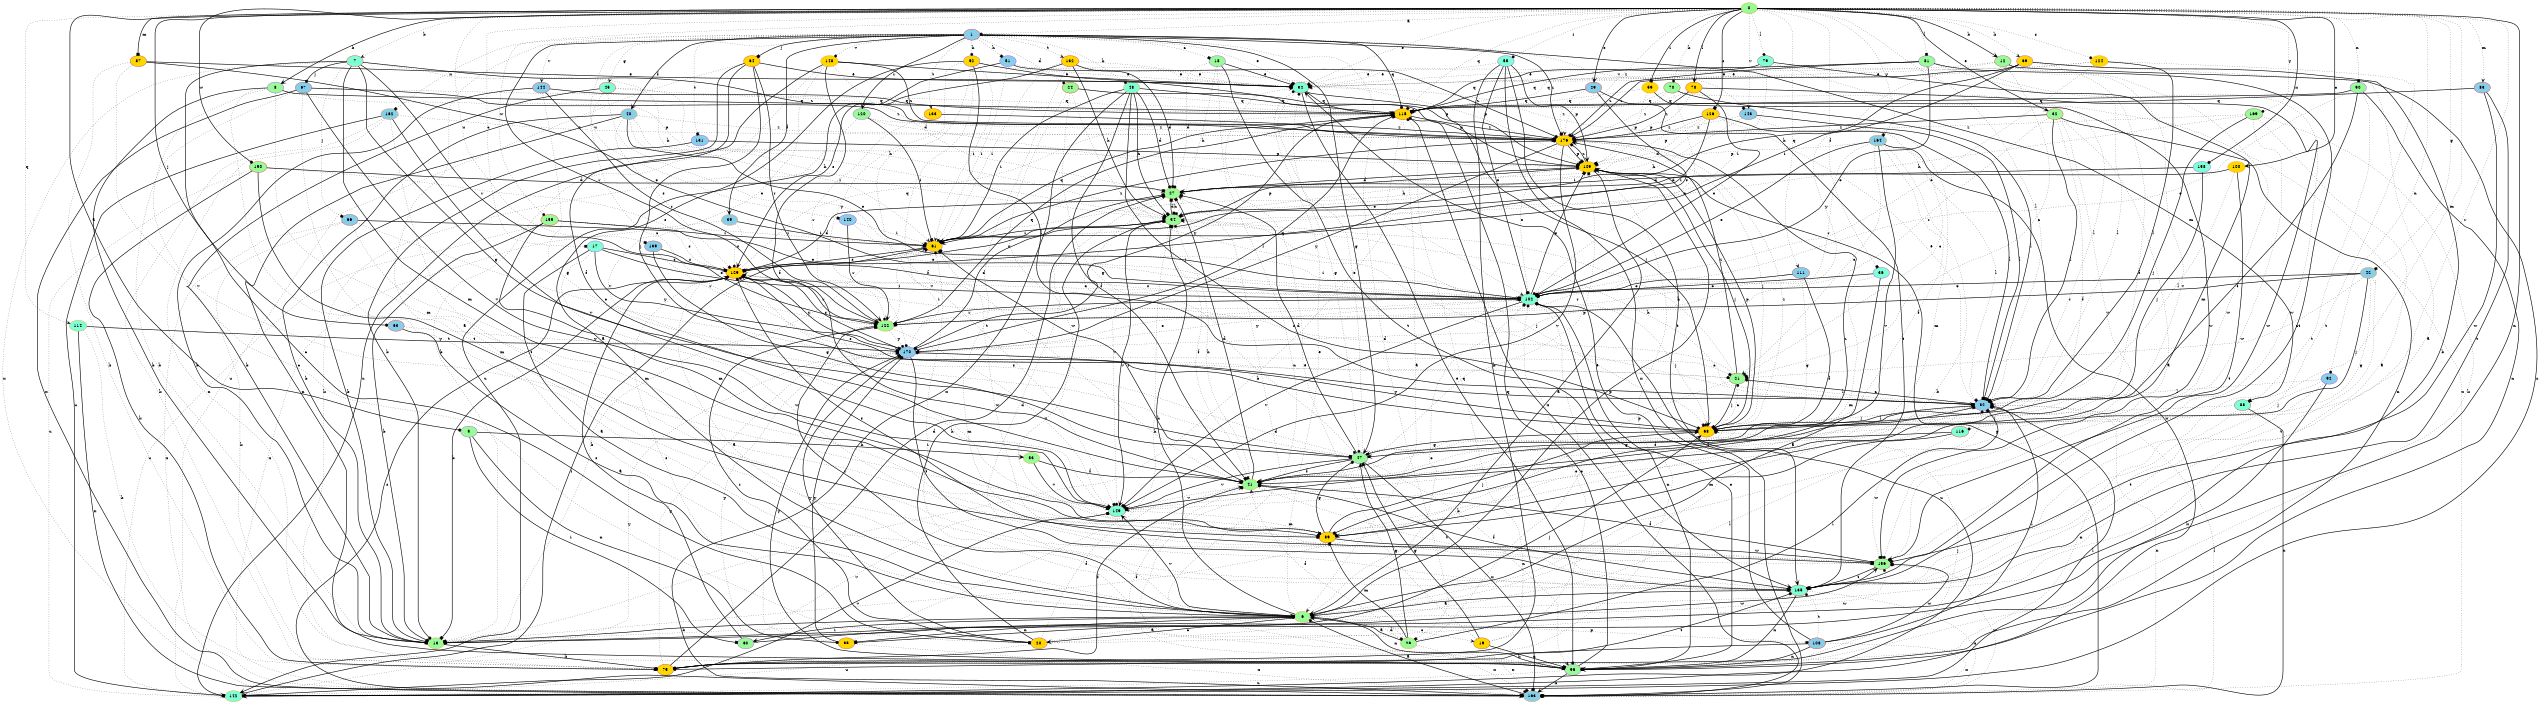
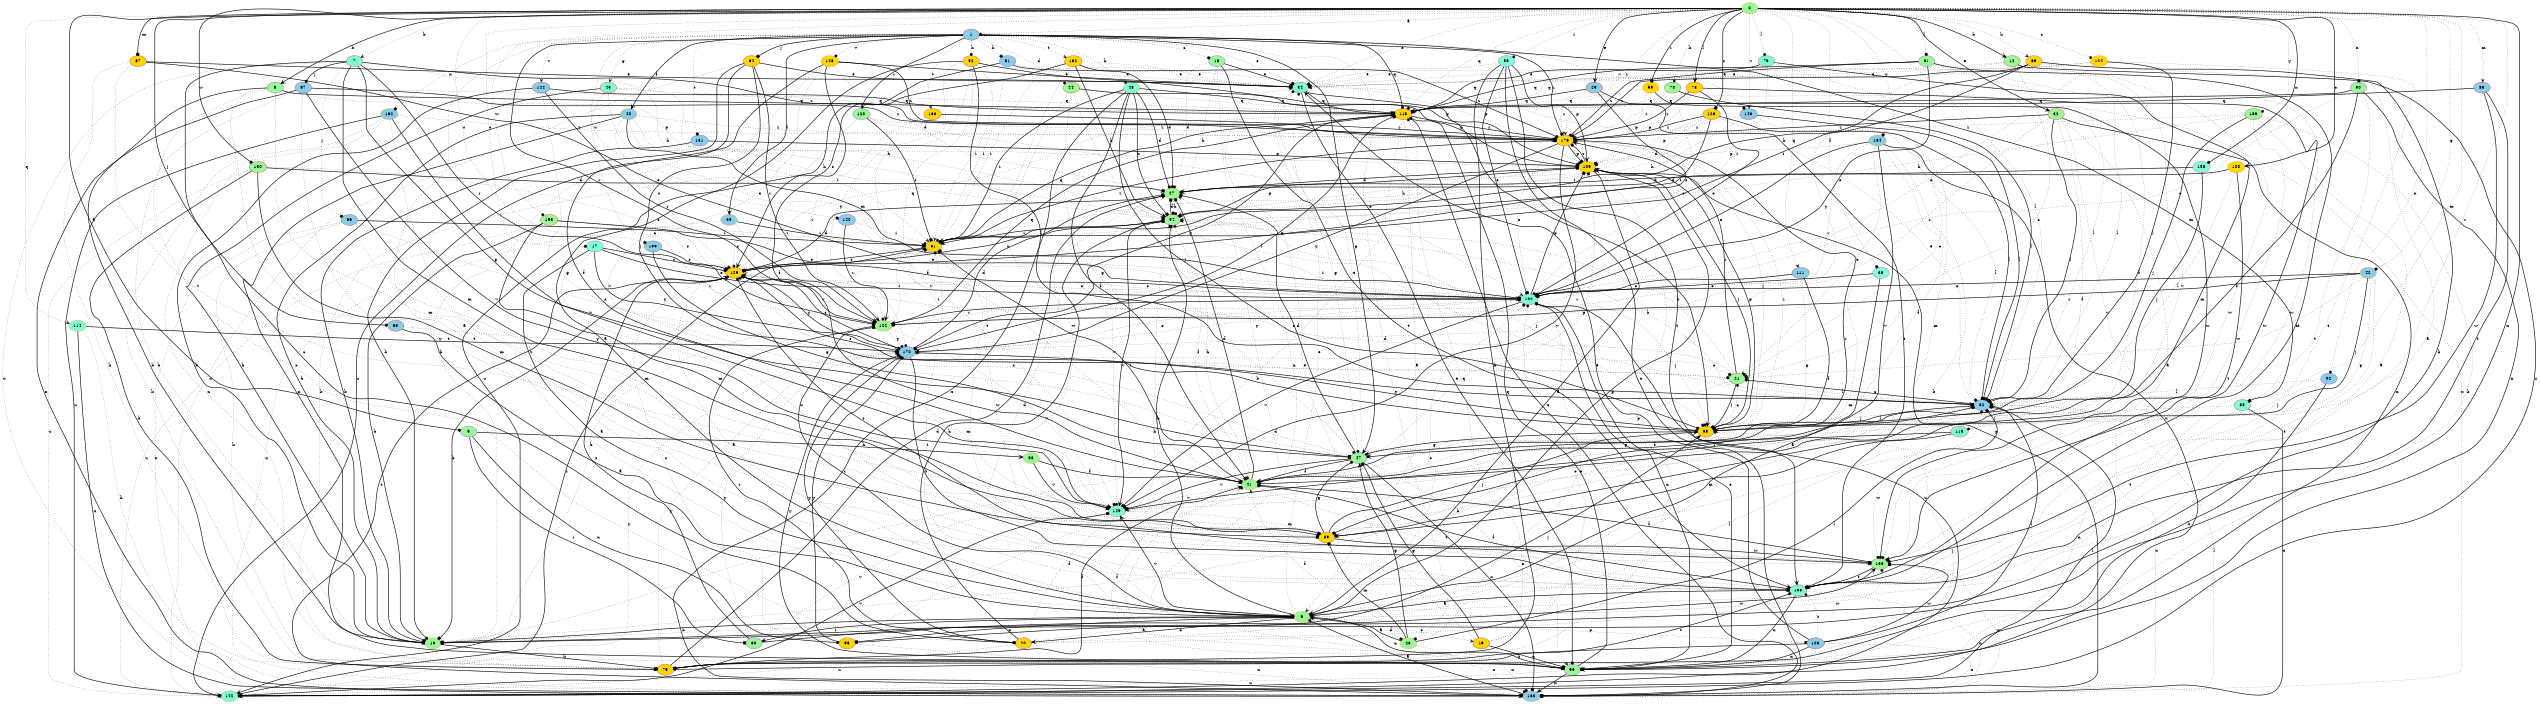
(863, 207) -> (863, 207)
